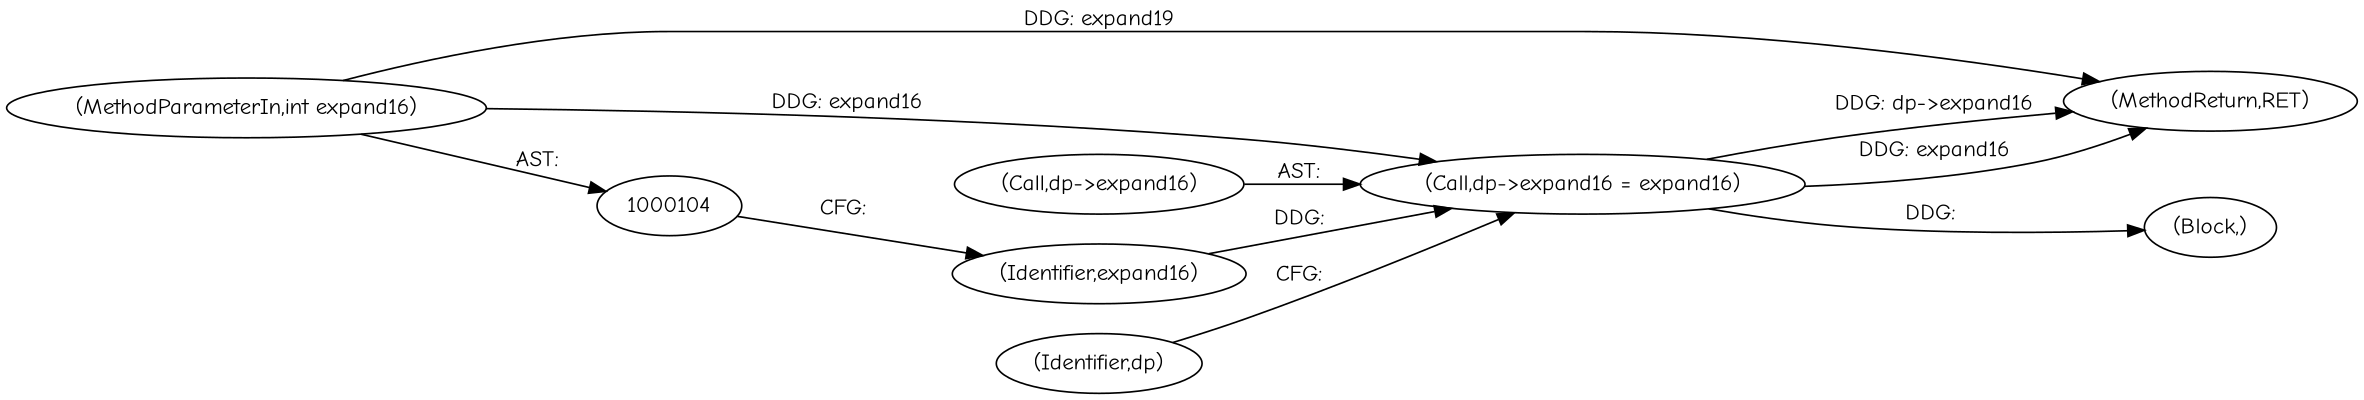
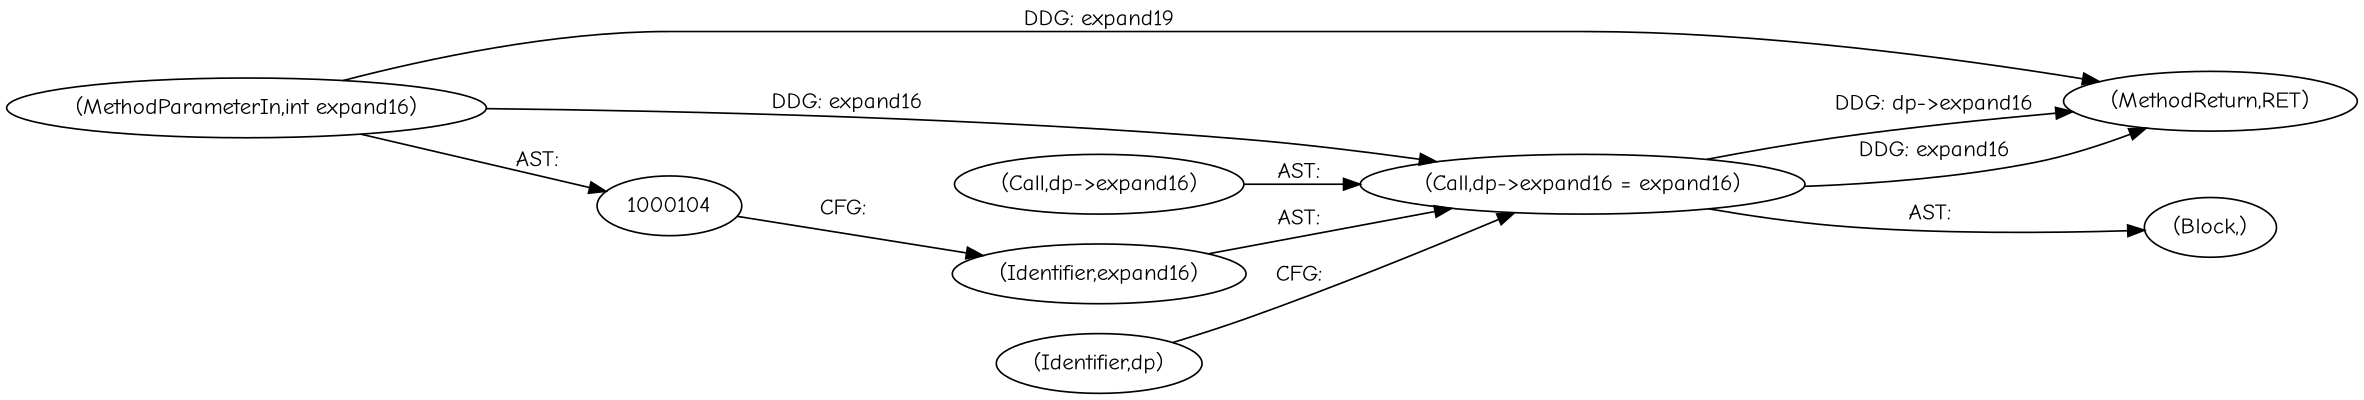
(1934, 213) -> (1934, 213)
(1303, 218) -> (1303, 218)
